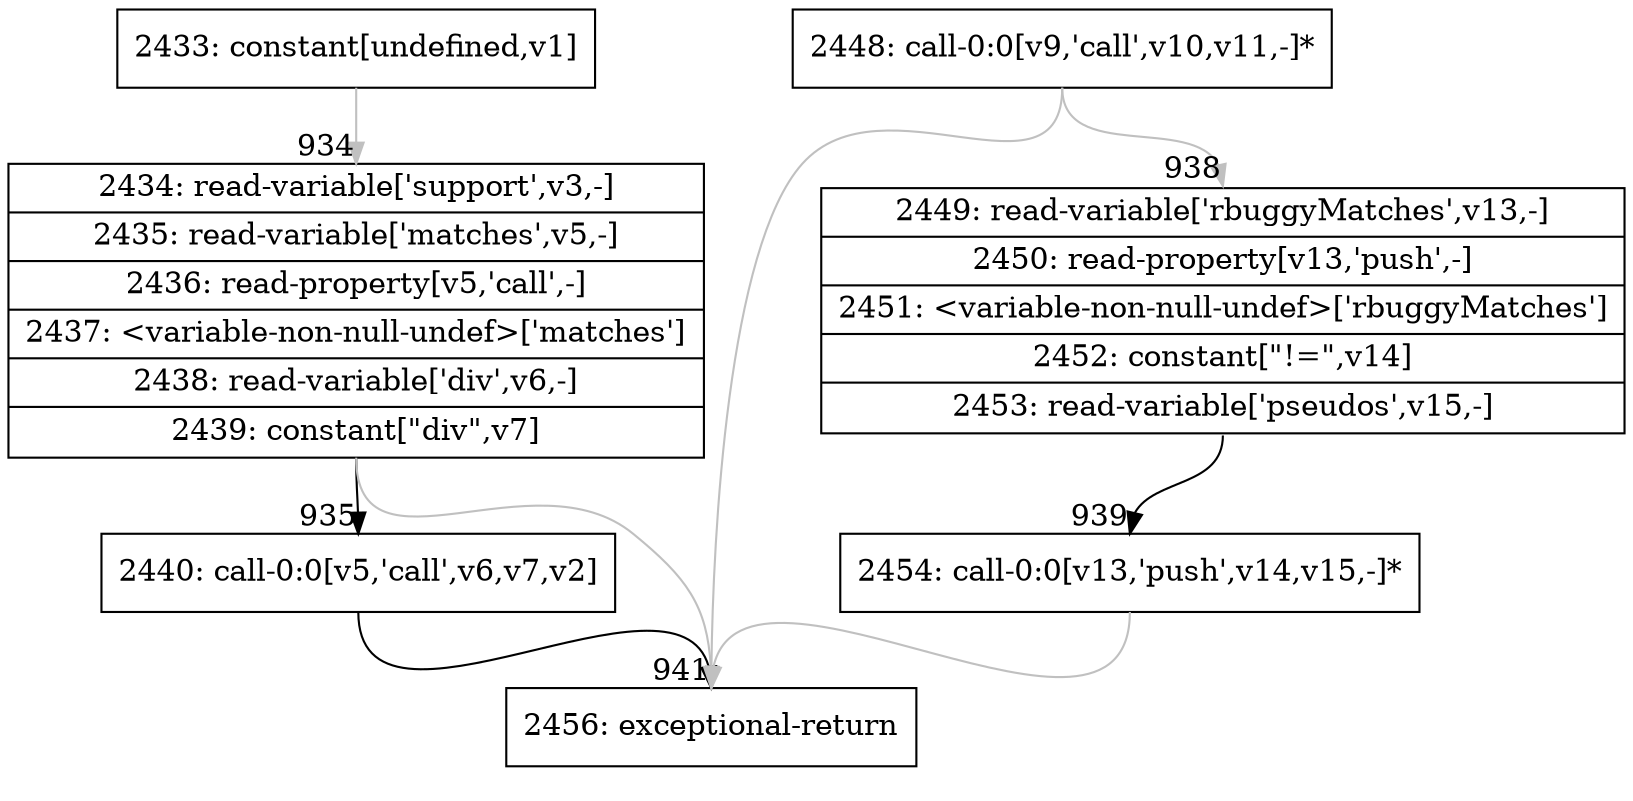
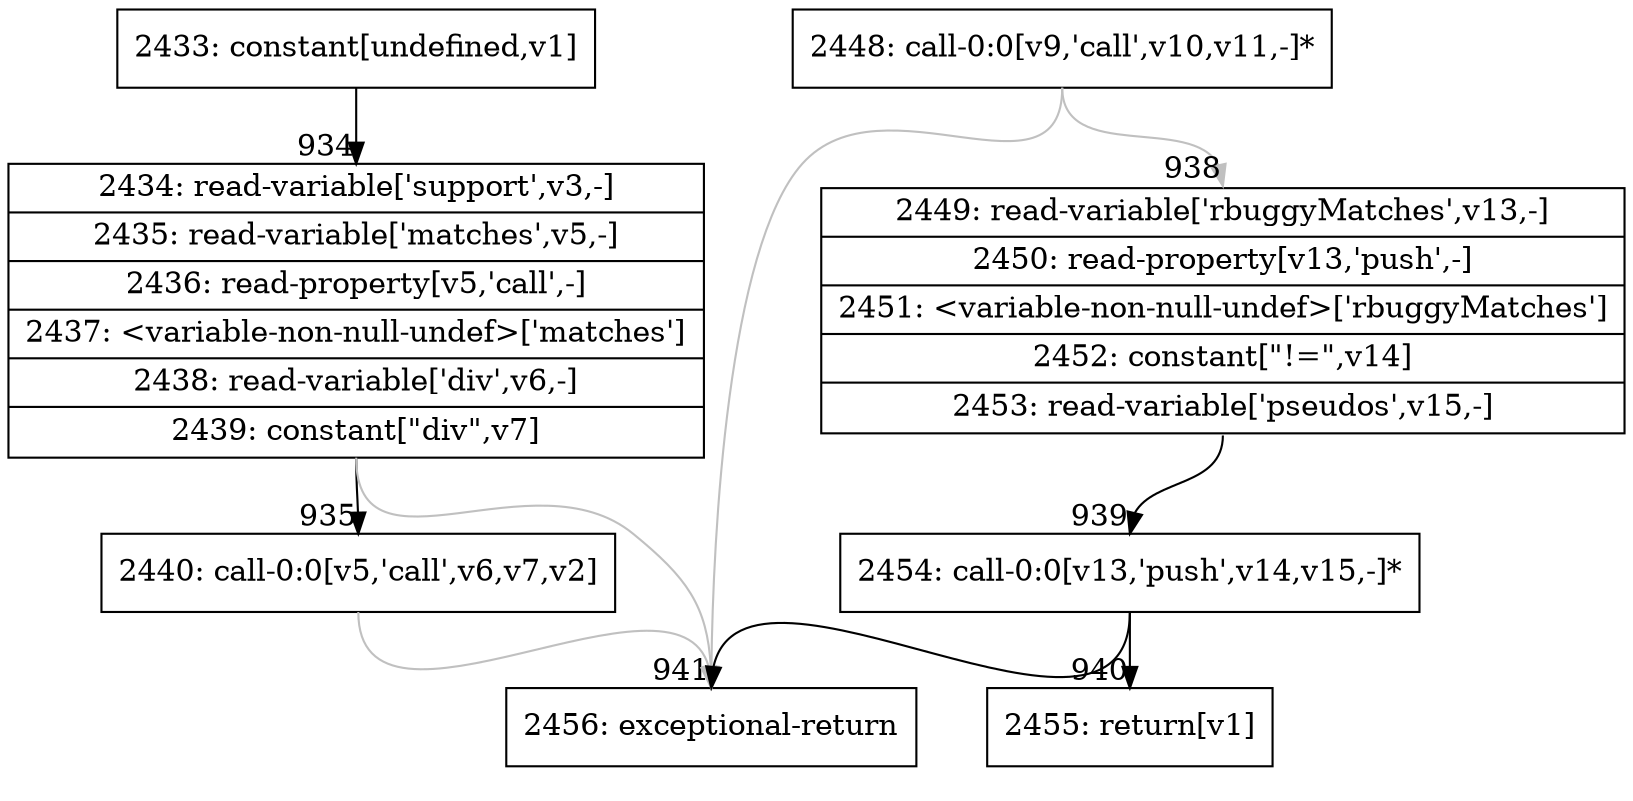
(356, 115) -> (356, 115)
(524, 653) -> (524, 653)
(931, 653) -> (931, 653)
none -> (1130, 727)
